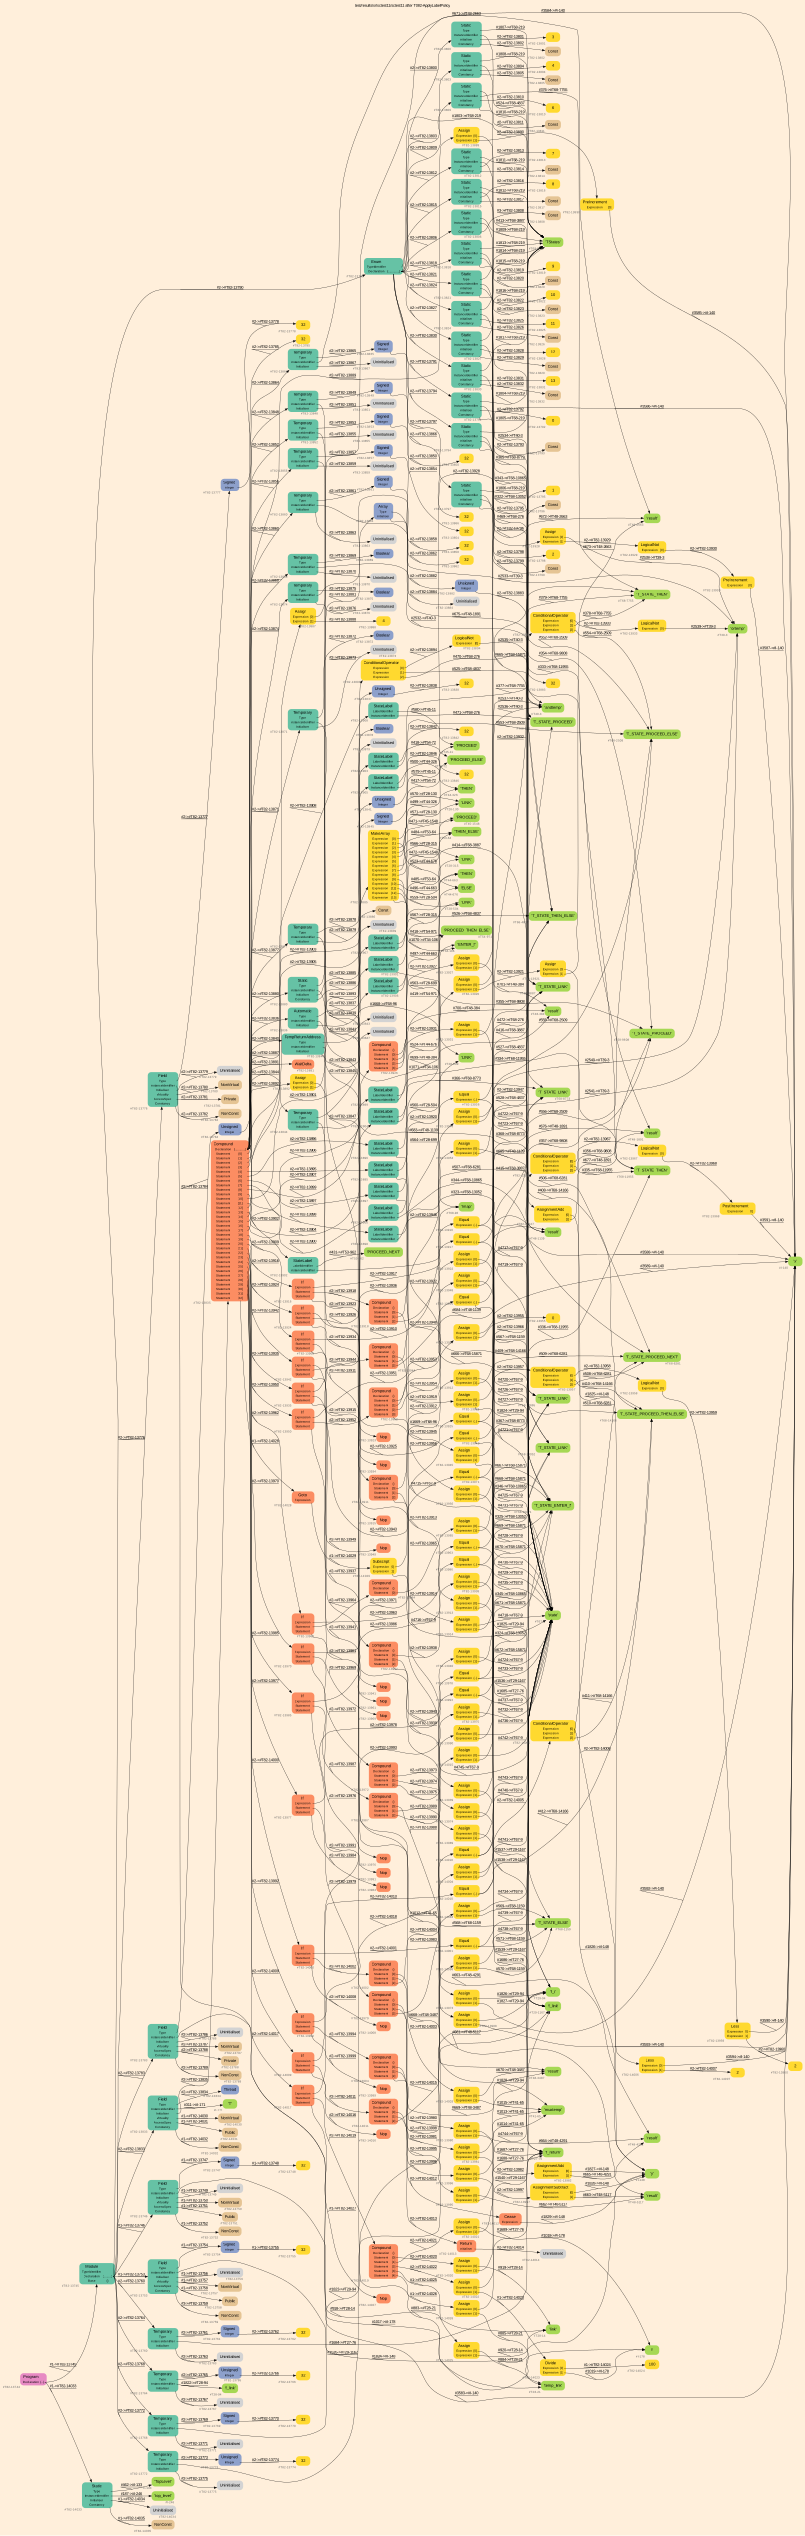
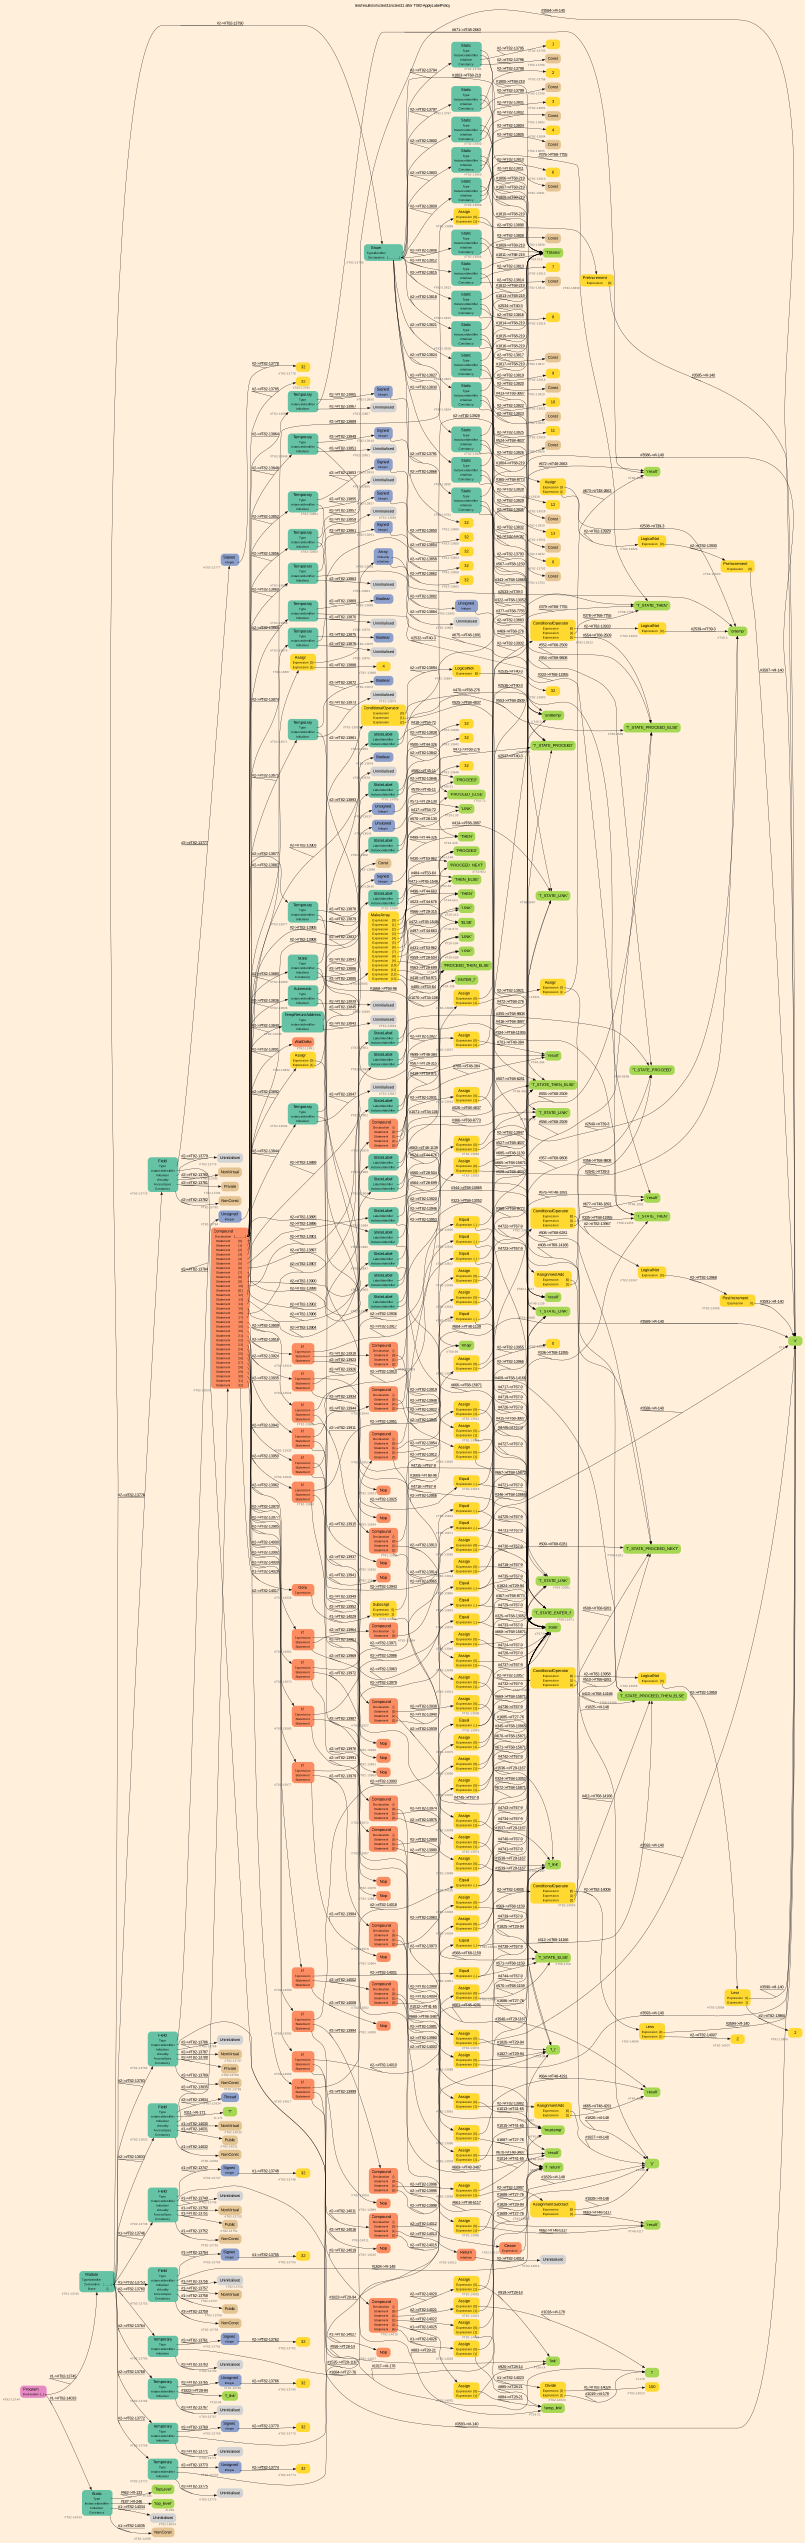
(383, 512) -> (383, 557)
none -> (409, 872)
